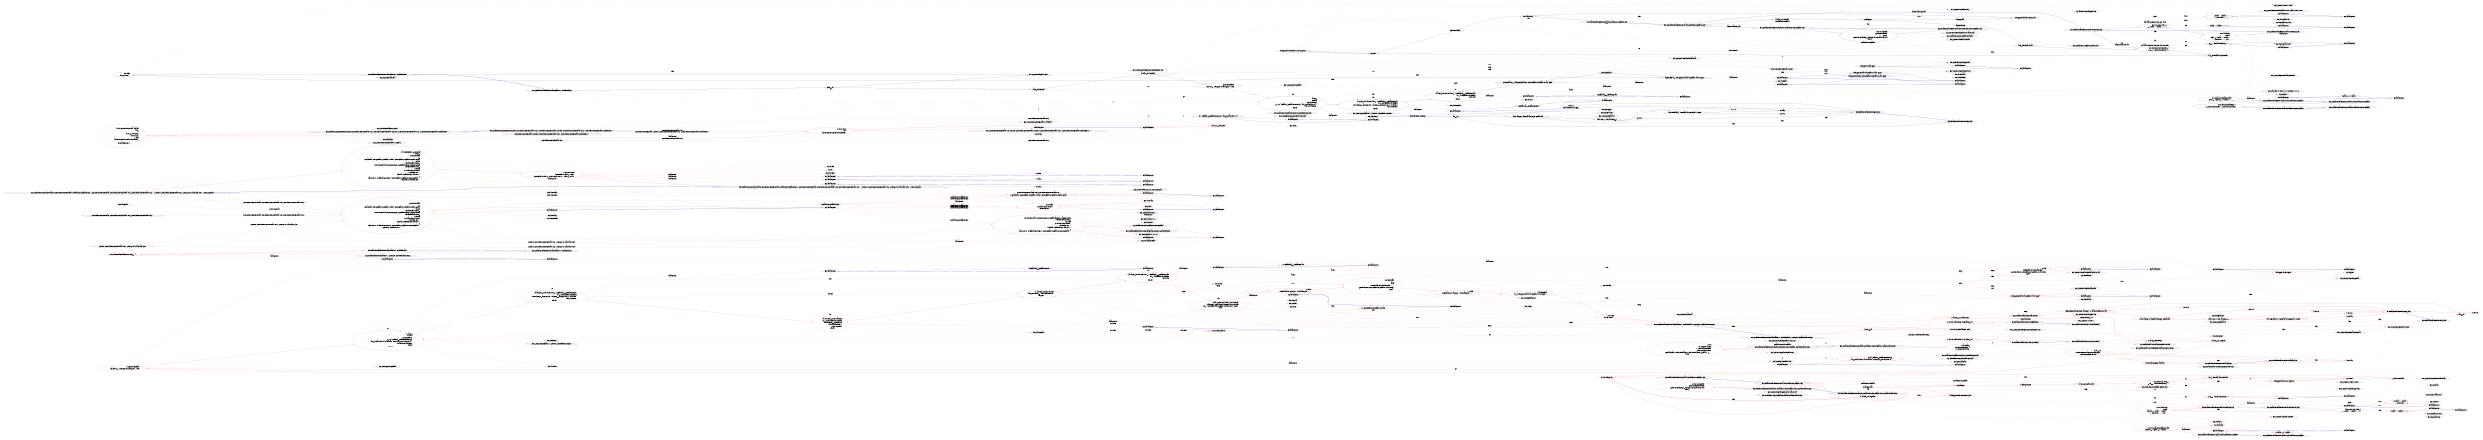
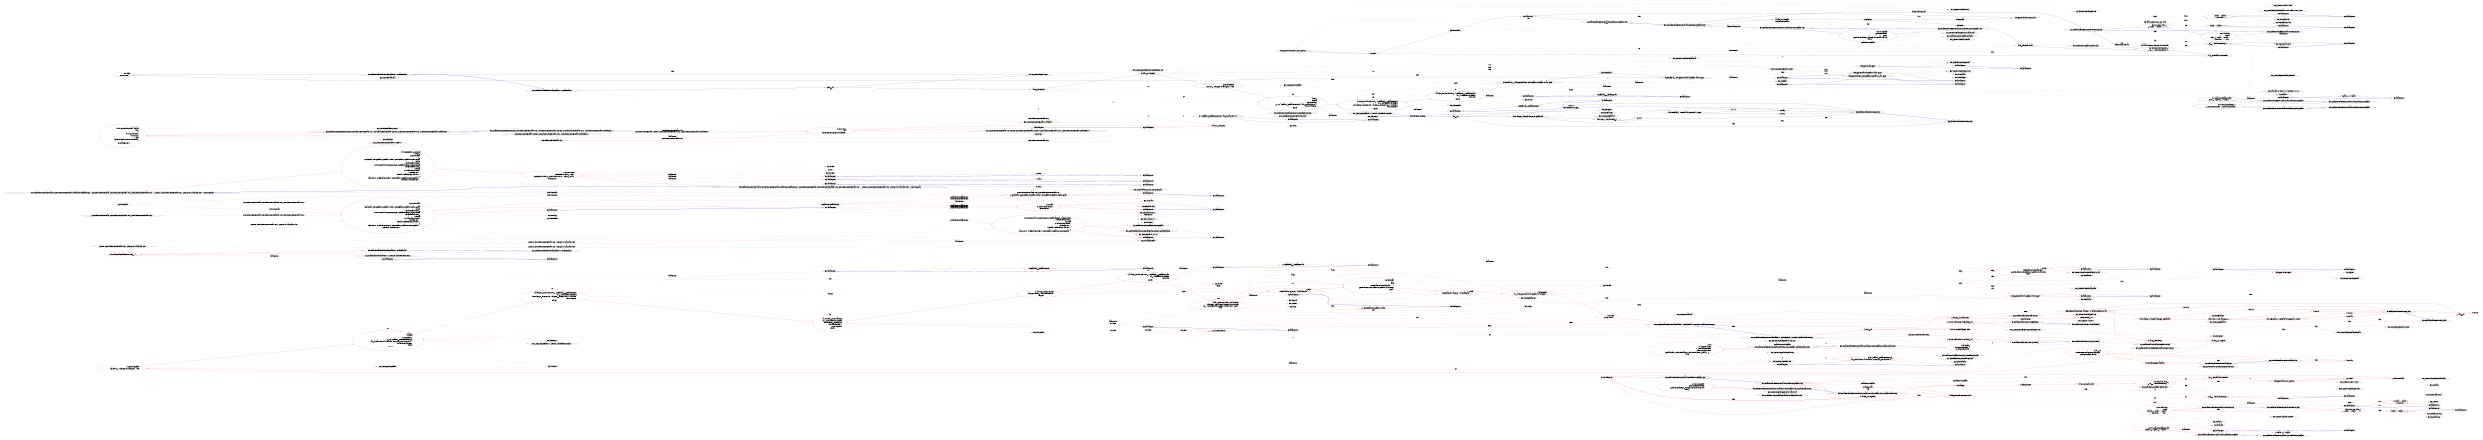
(1960, 26) -> (1960, 26)
(1148, 207) -> (1148, 207)
